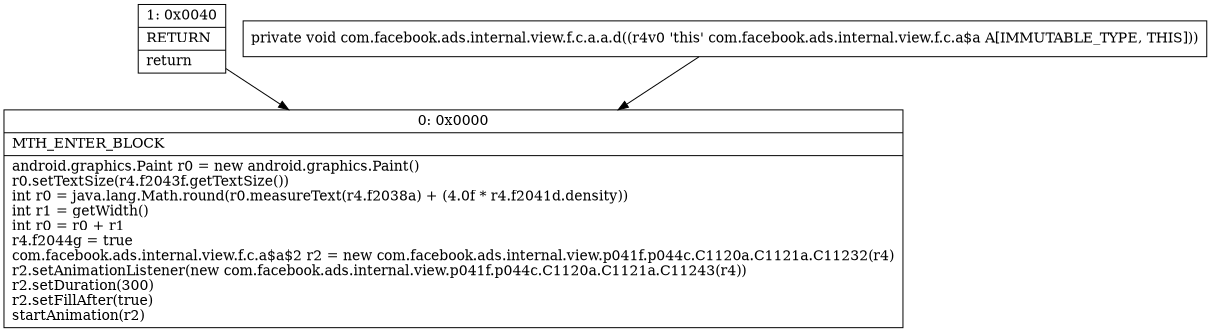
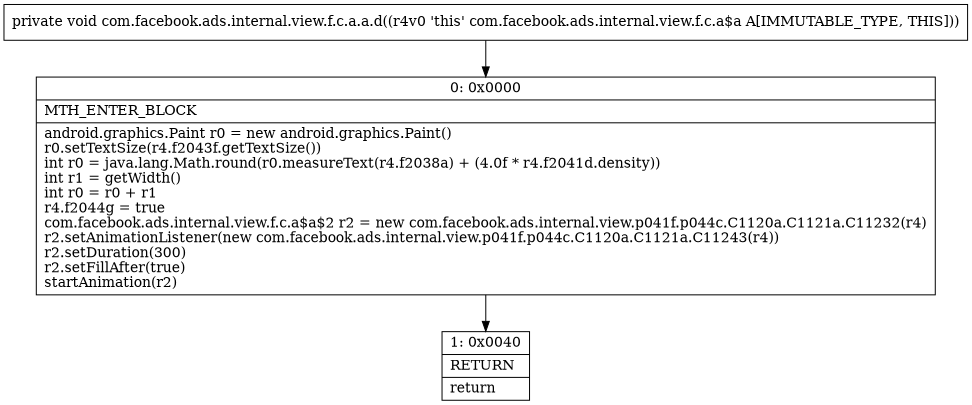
(253, 86) -> (486, 308)
